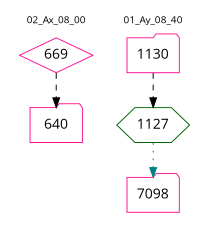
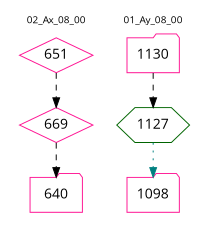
(153, 21) -> (153, 21)
none -> (56, 55)
(153, 195) -> (153, 195)
